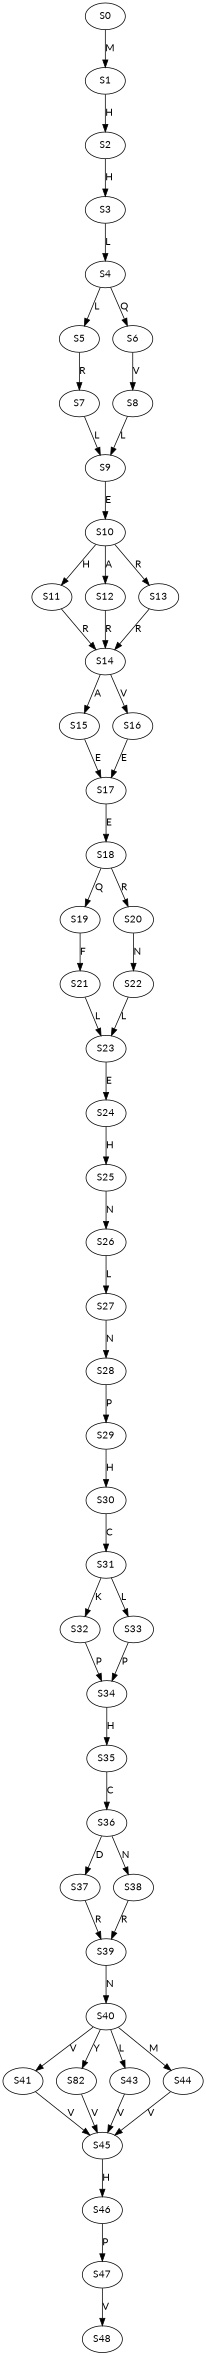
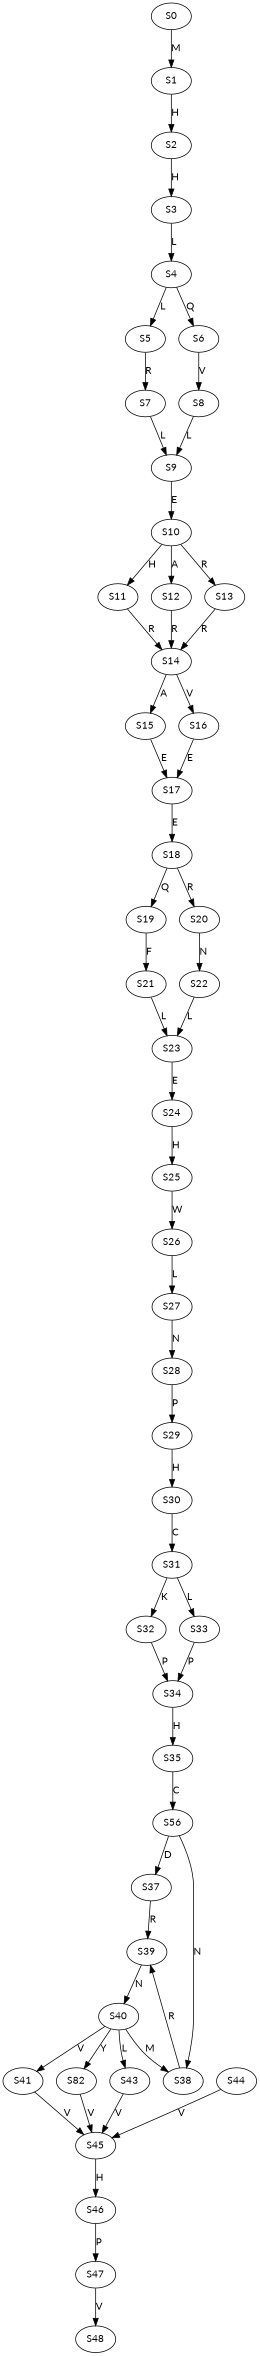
(110, 1210) -> (178, 1210)
(107, 1823) -> (173, 1823)
(142, 2047) -> (142, 2050)
